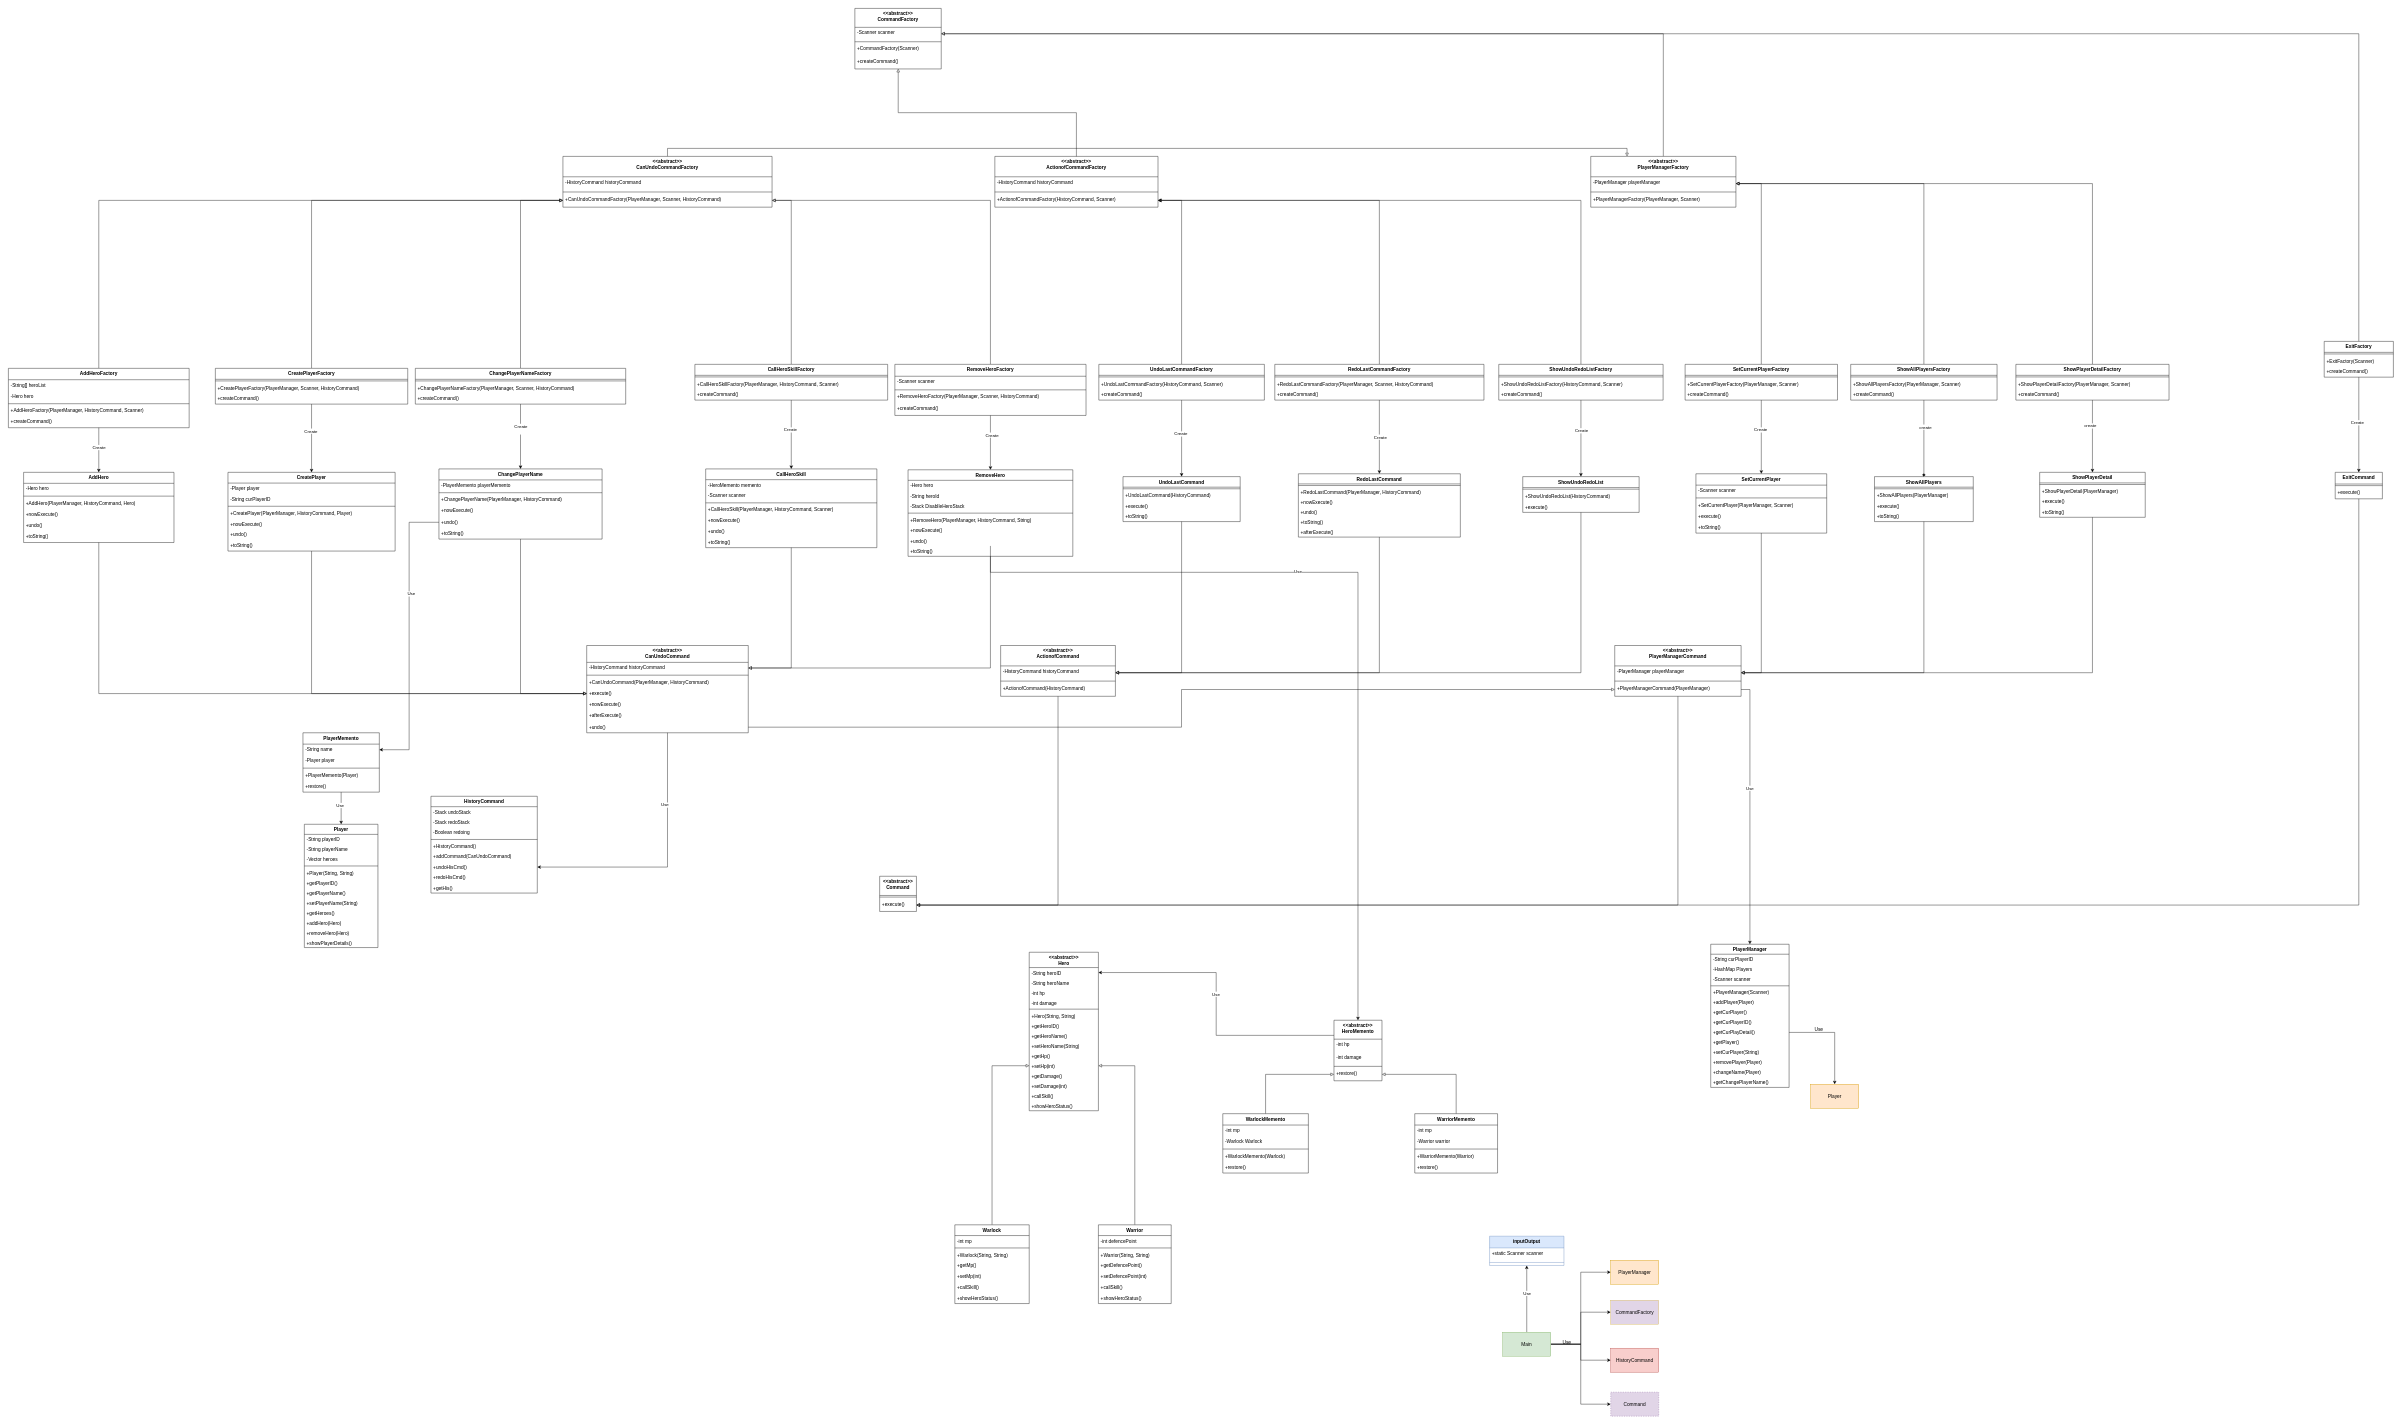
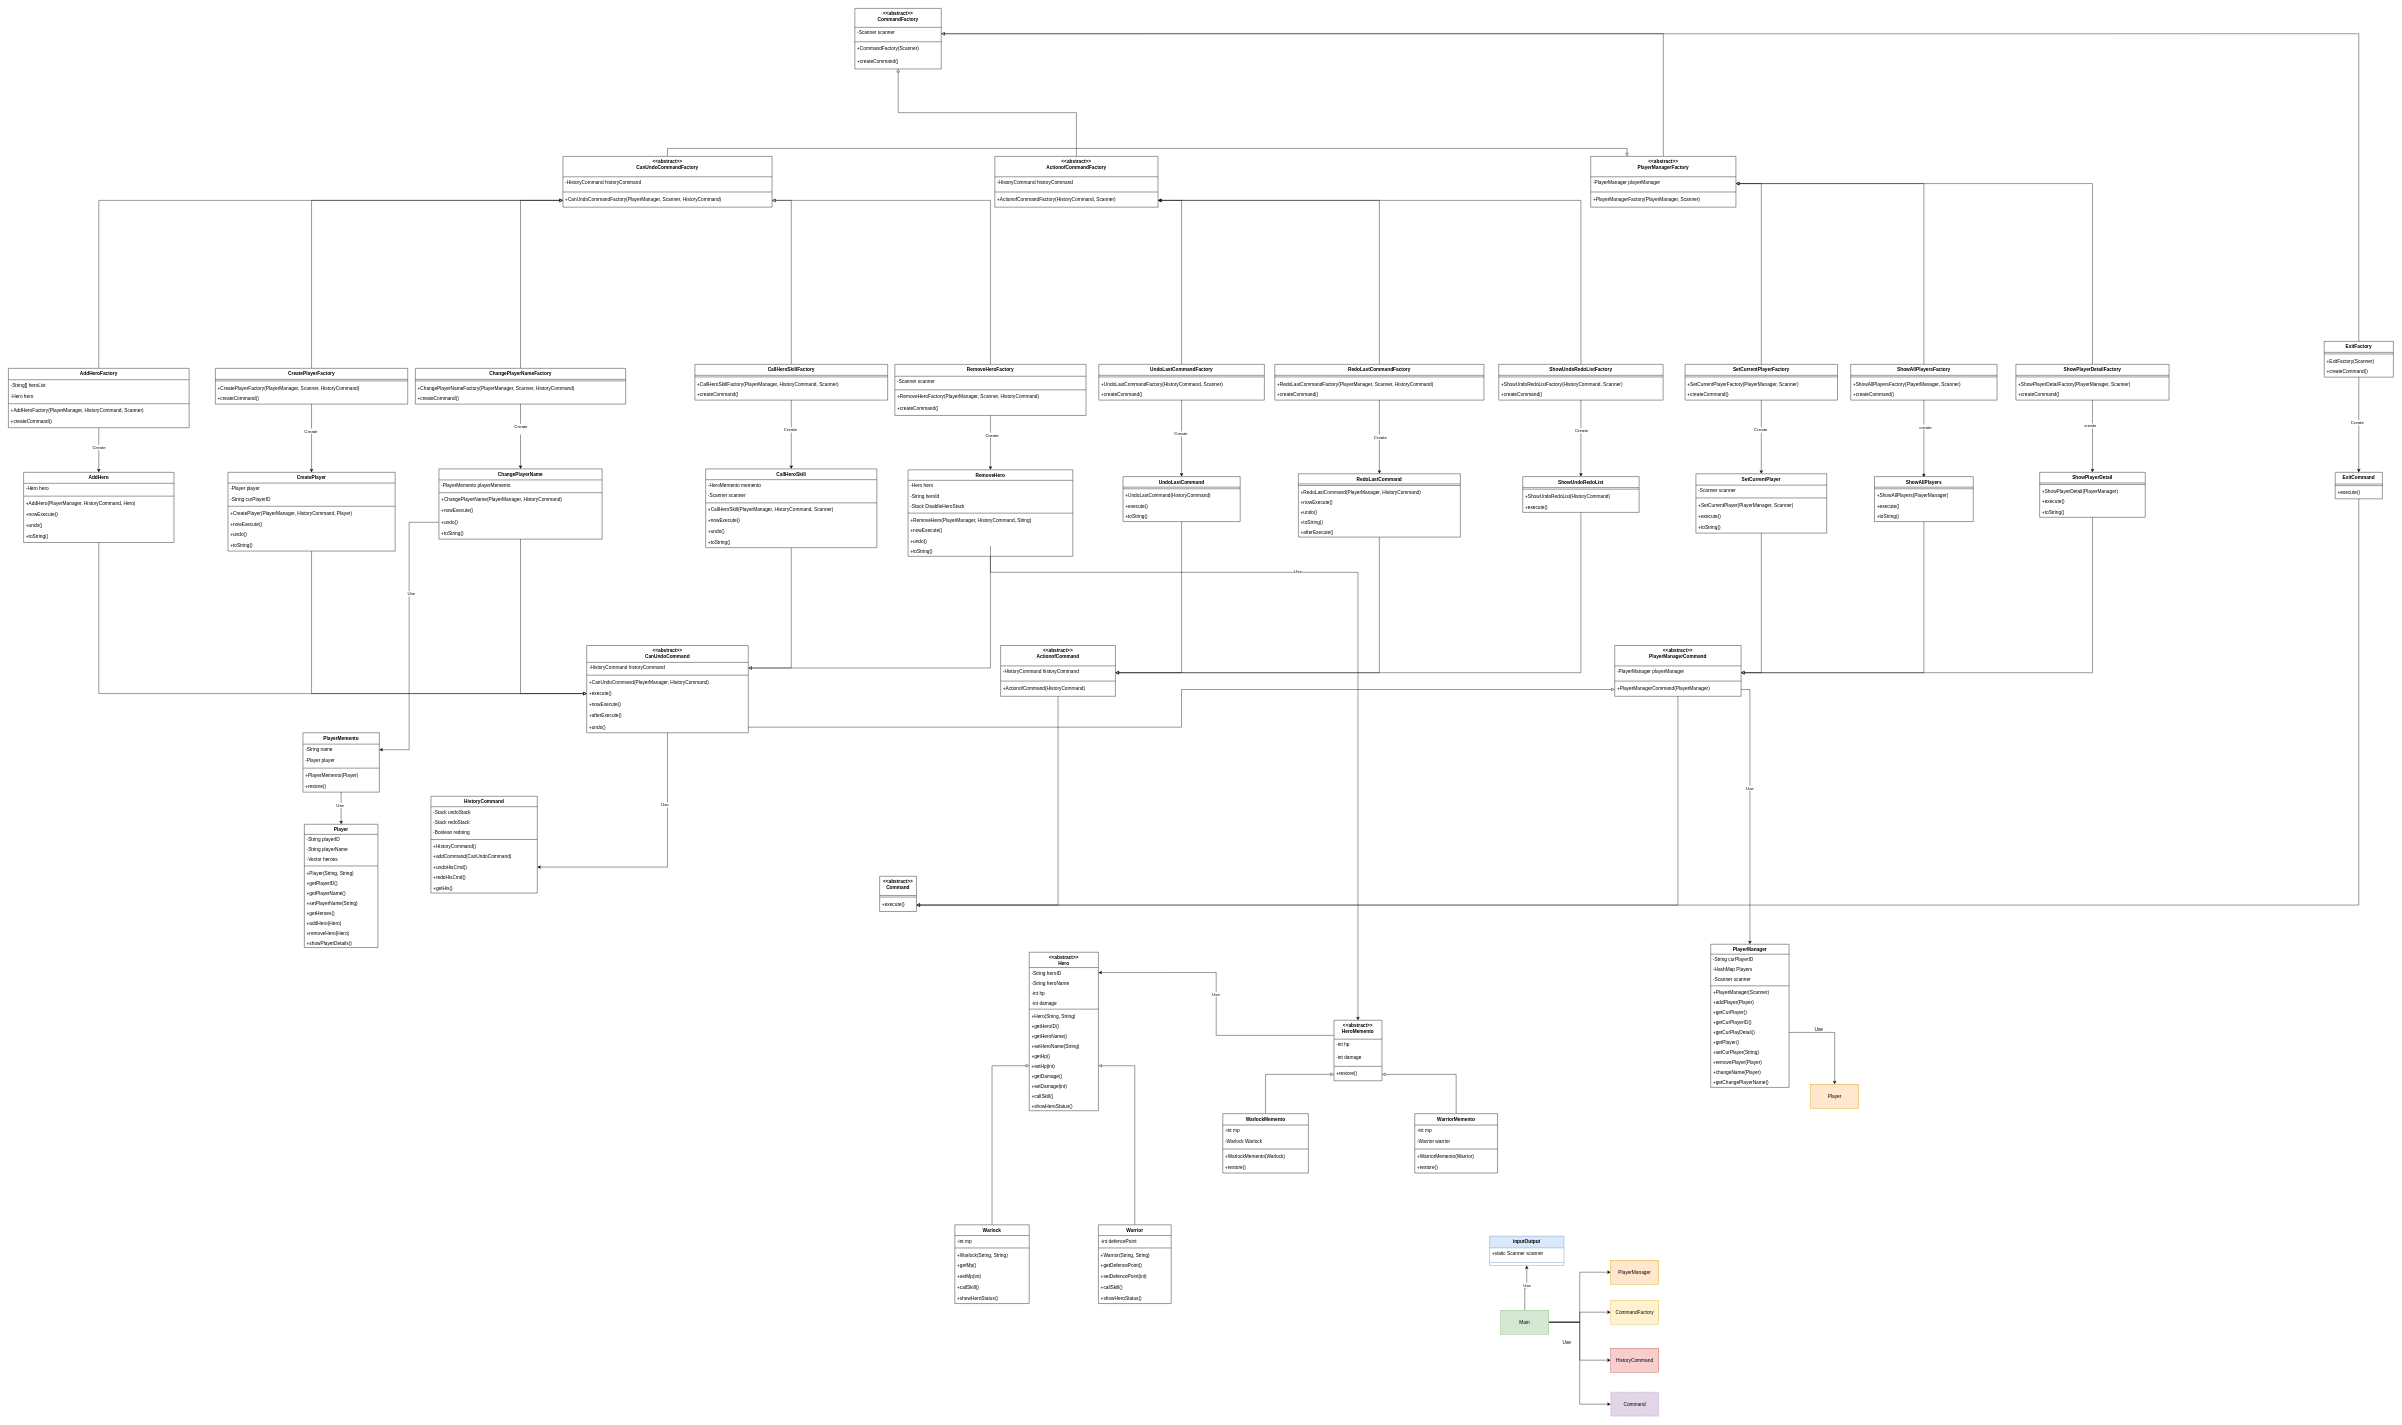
(1635, 1312) -> (1635, 1312)
(1527, 1344) -> (1525, 1322)
